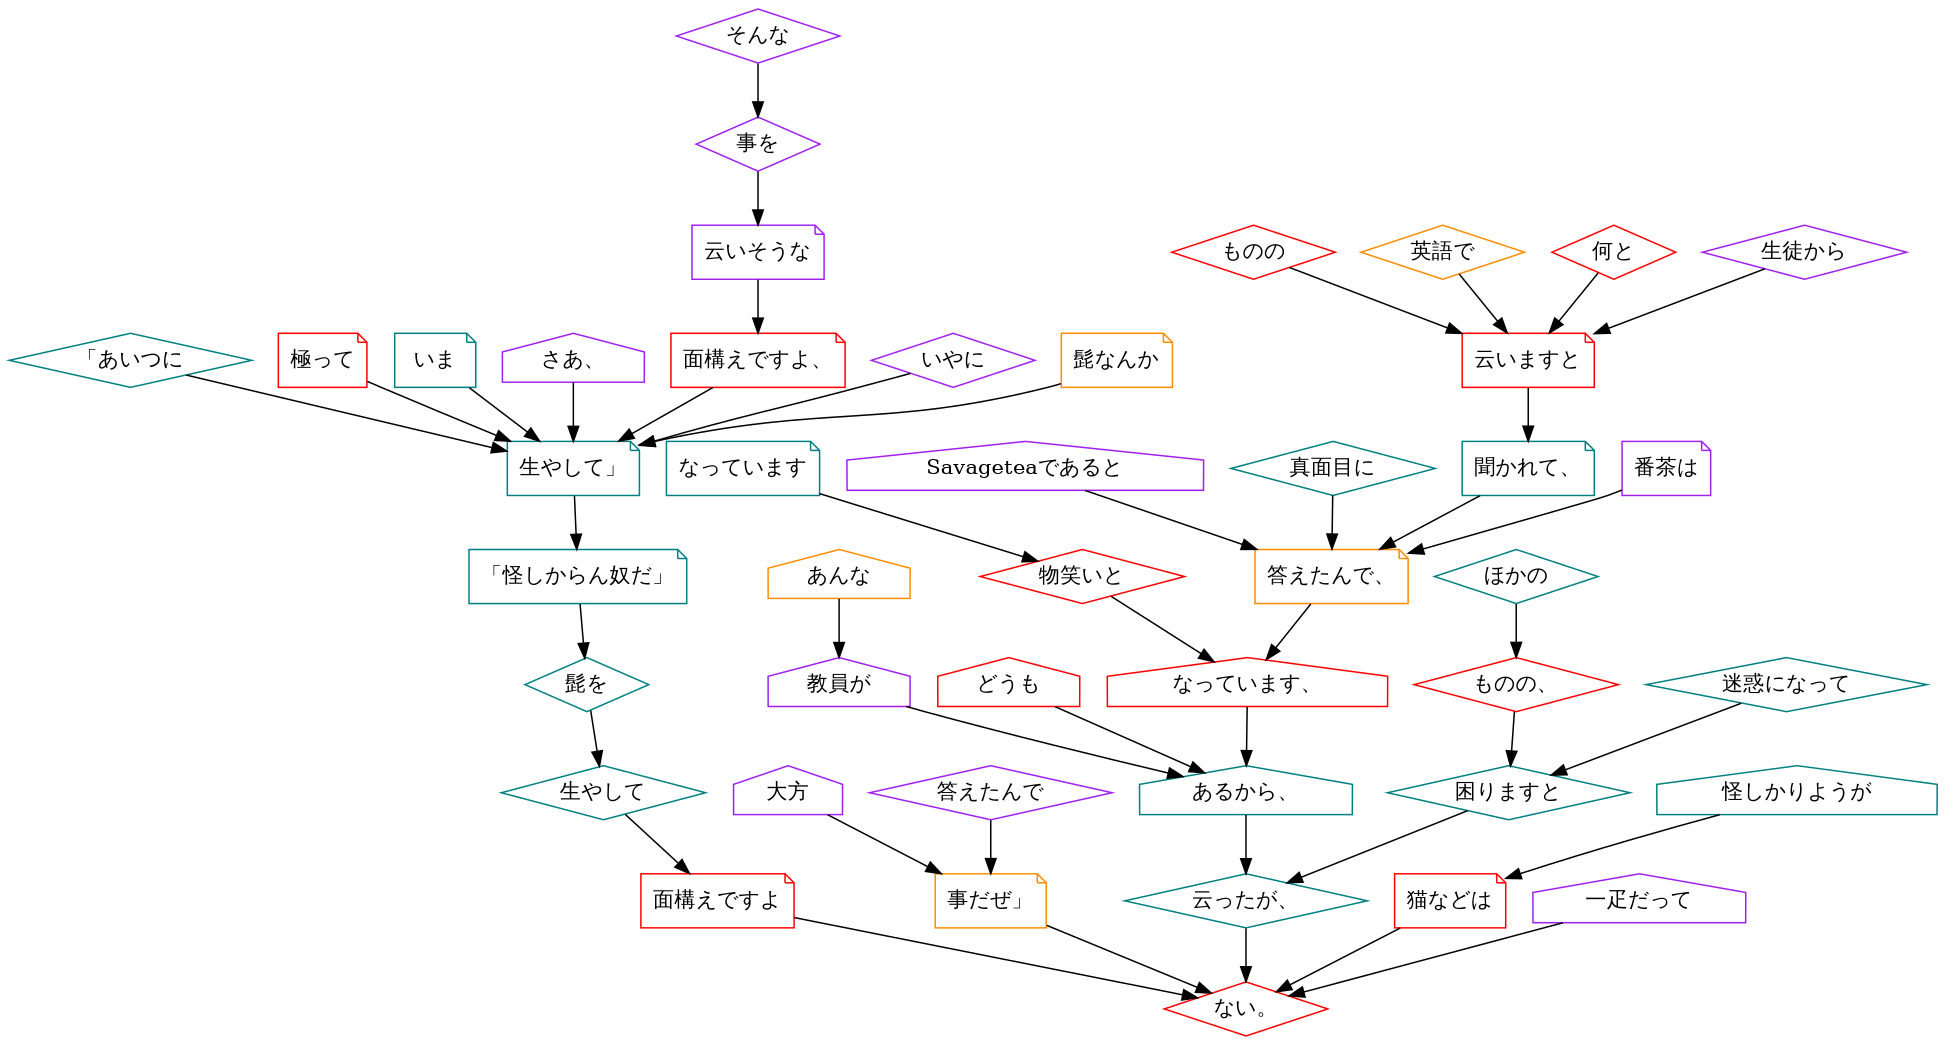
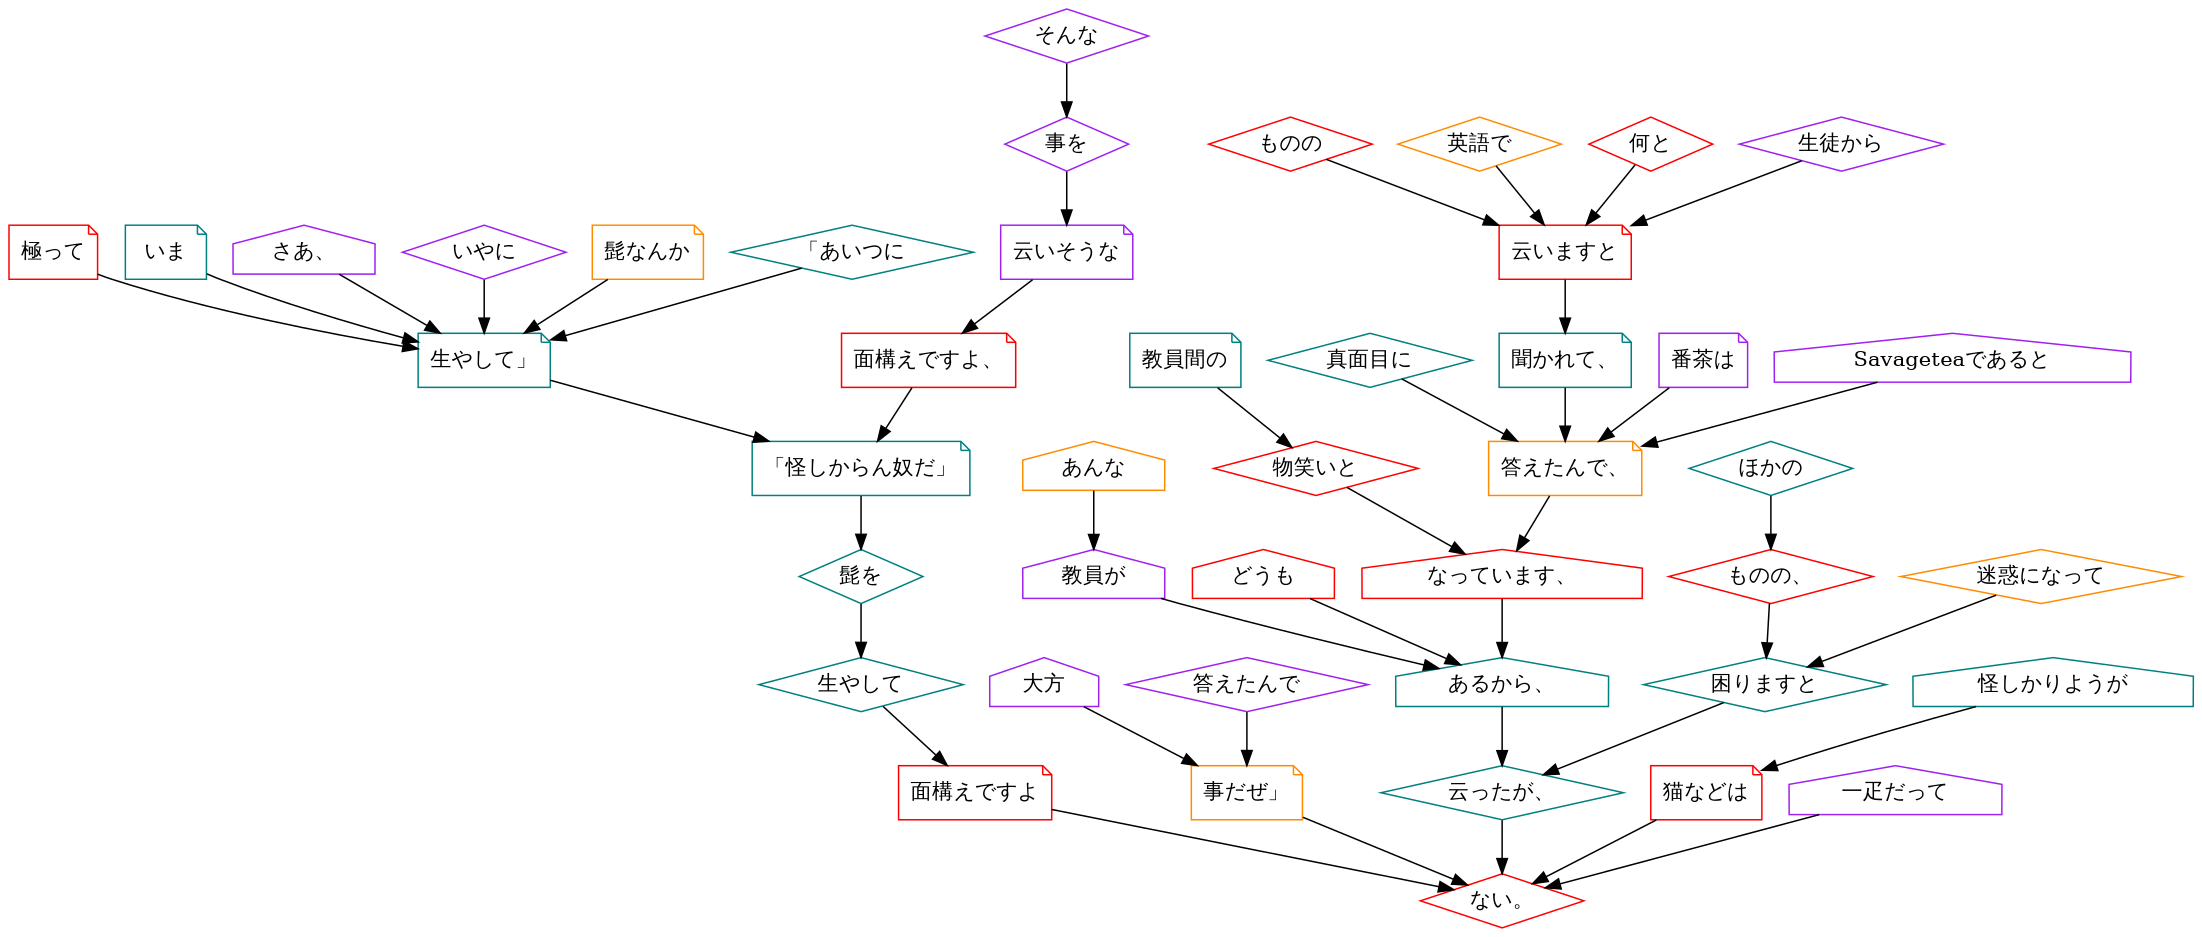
(672, 411) -> (899, 408)
(743, 468) -> (1185, 360)
(1787, 685) -> (2041, 577)
